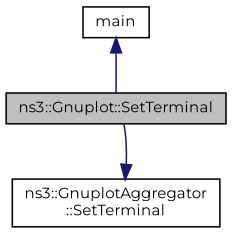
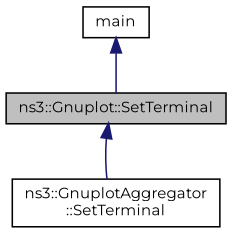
(126, 144) -> (106, 159)
